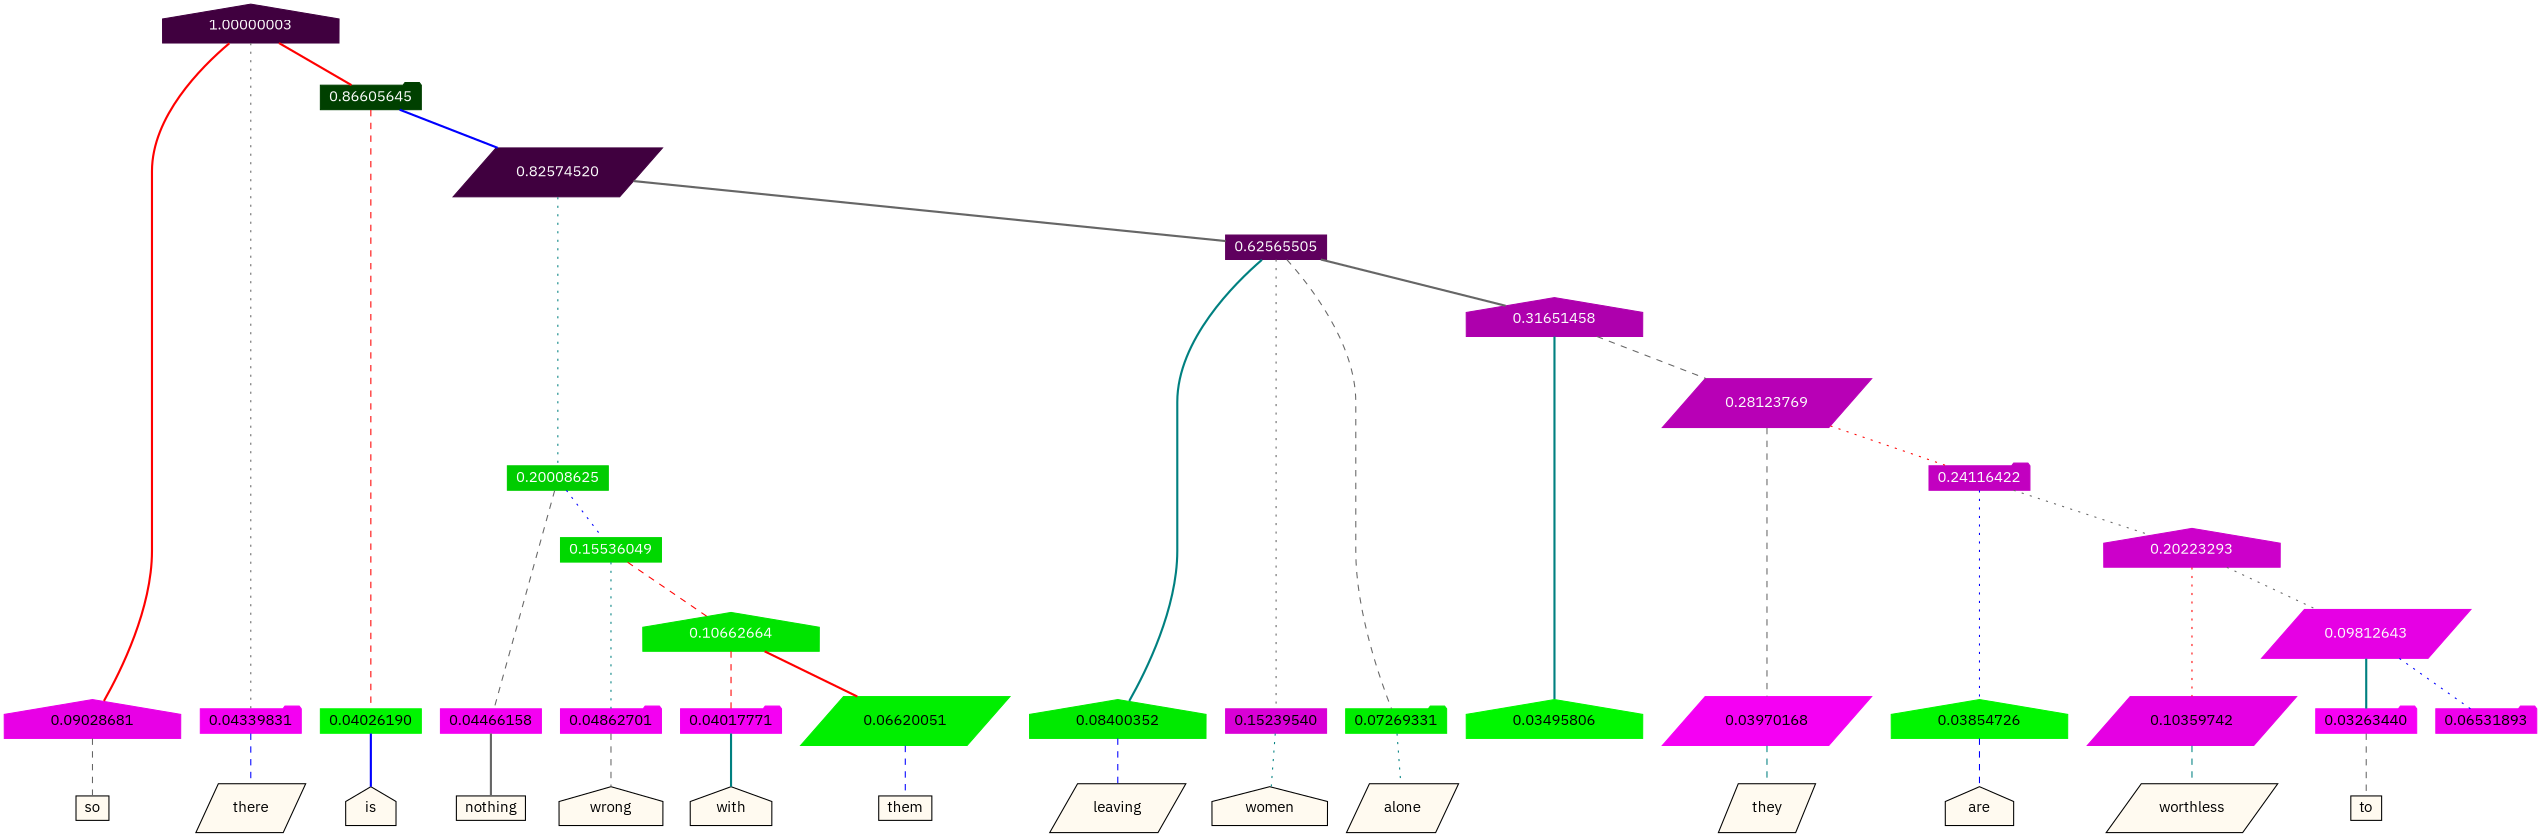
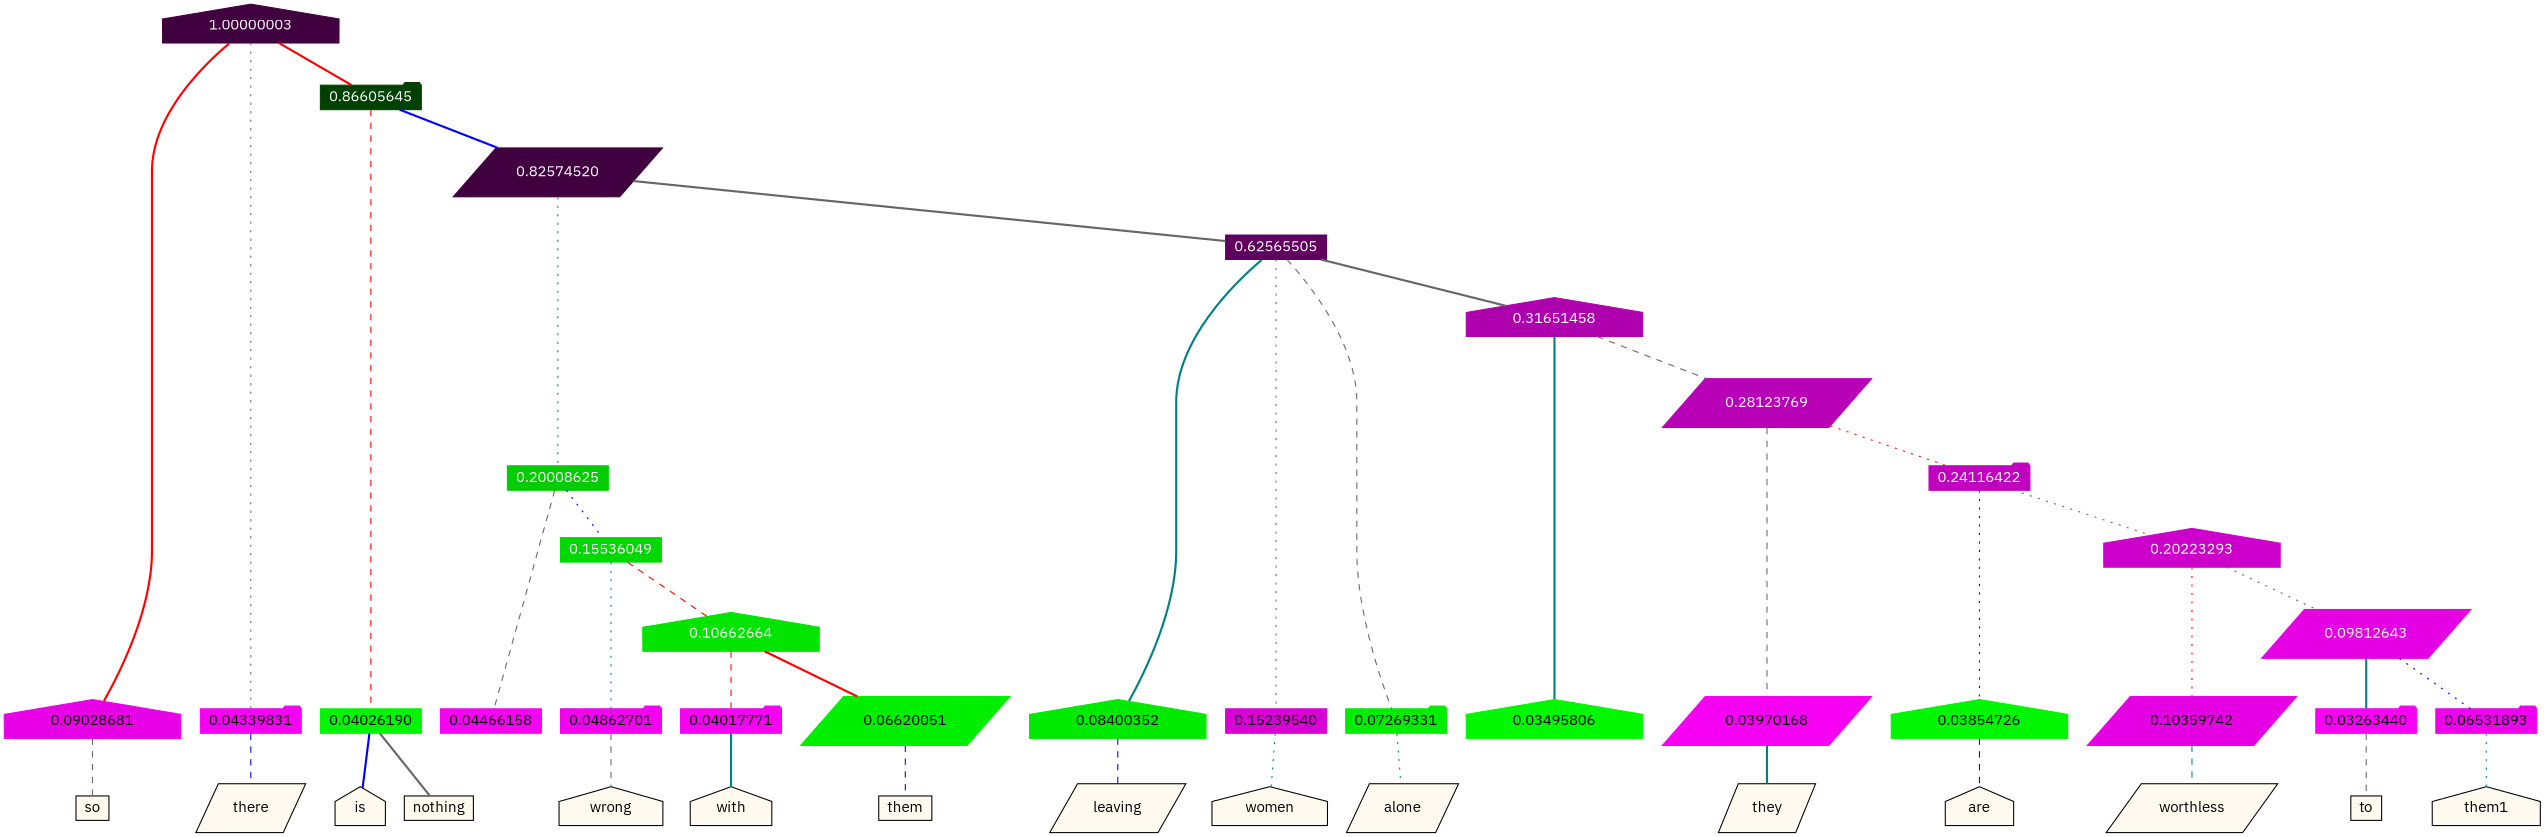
(491, 765) -> (405, 765)
(1767, 765) -> (1767, 765)
none -> (2486, 808)
